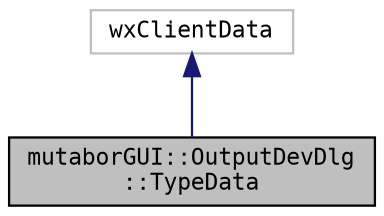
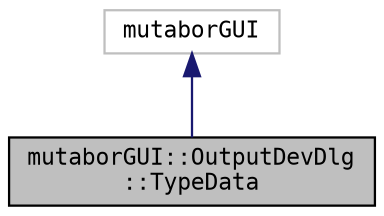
(192, 32) -> (192, 32)
